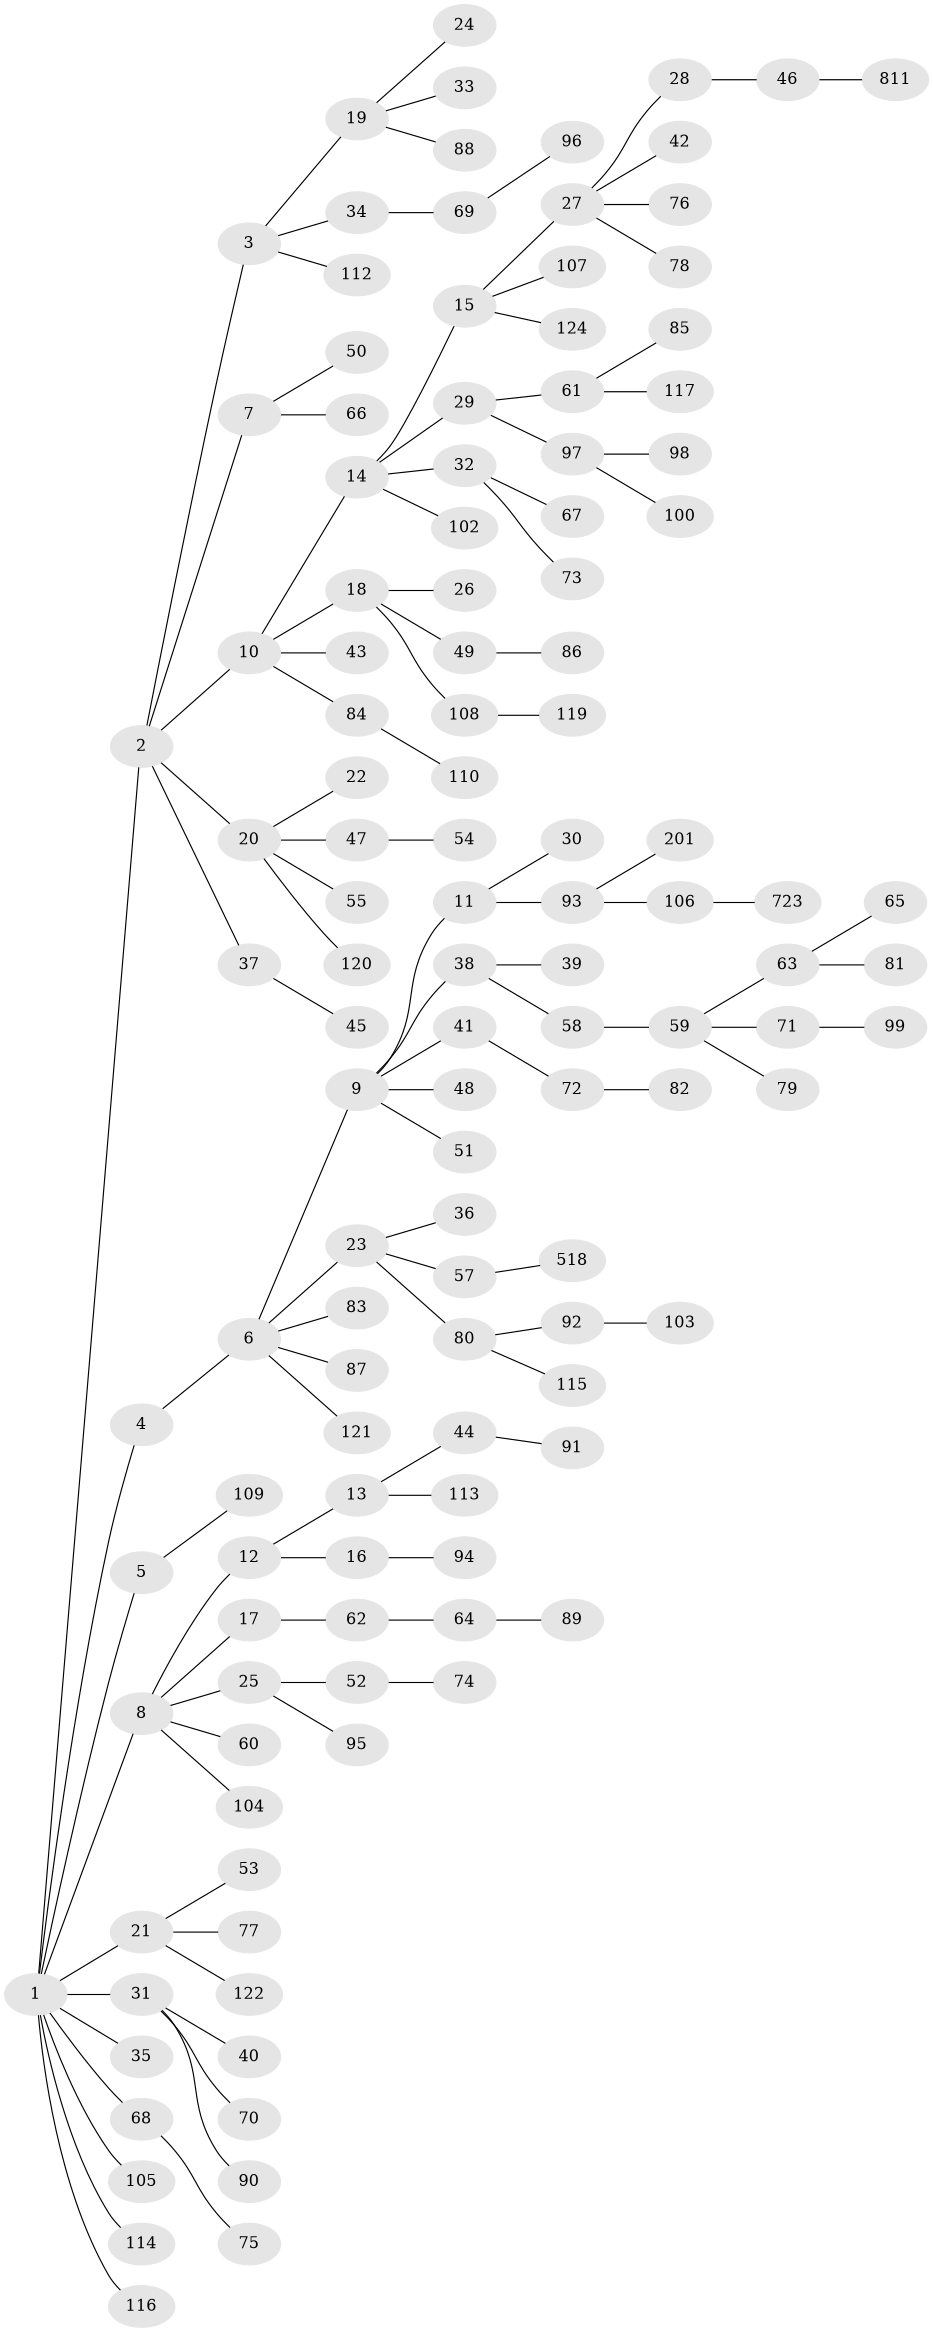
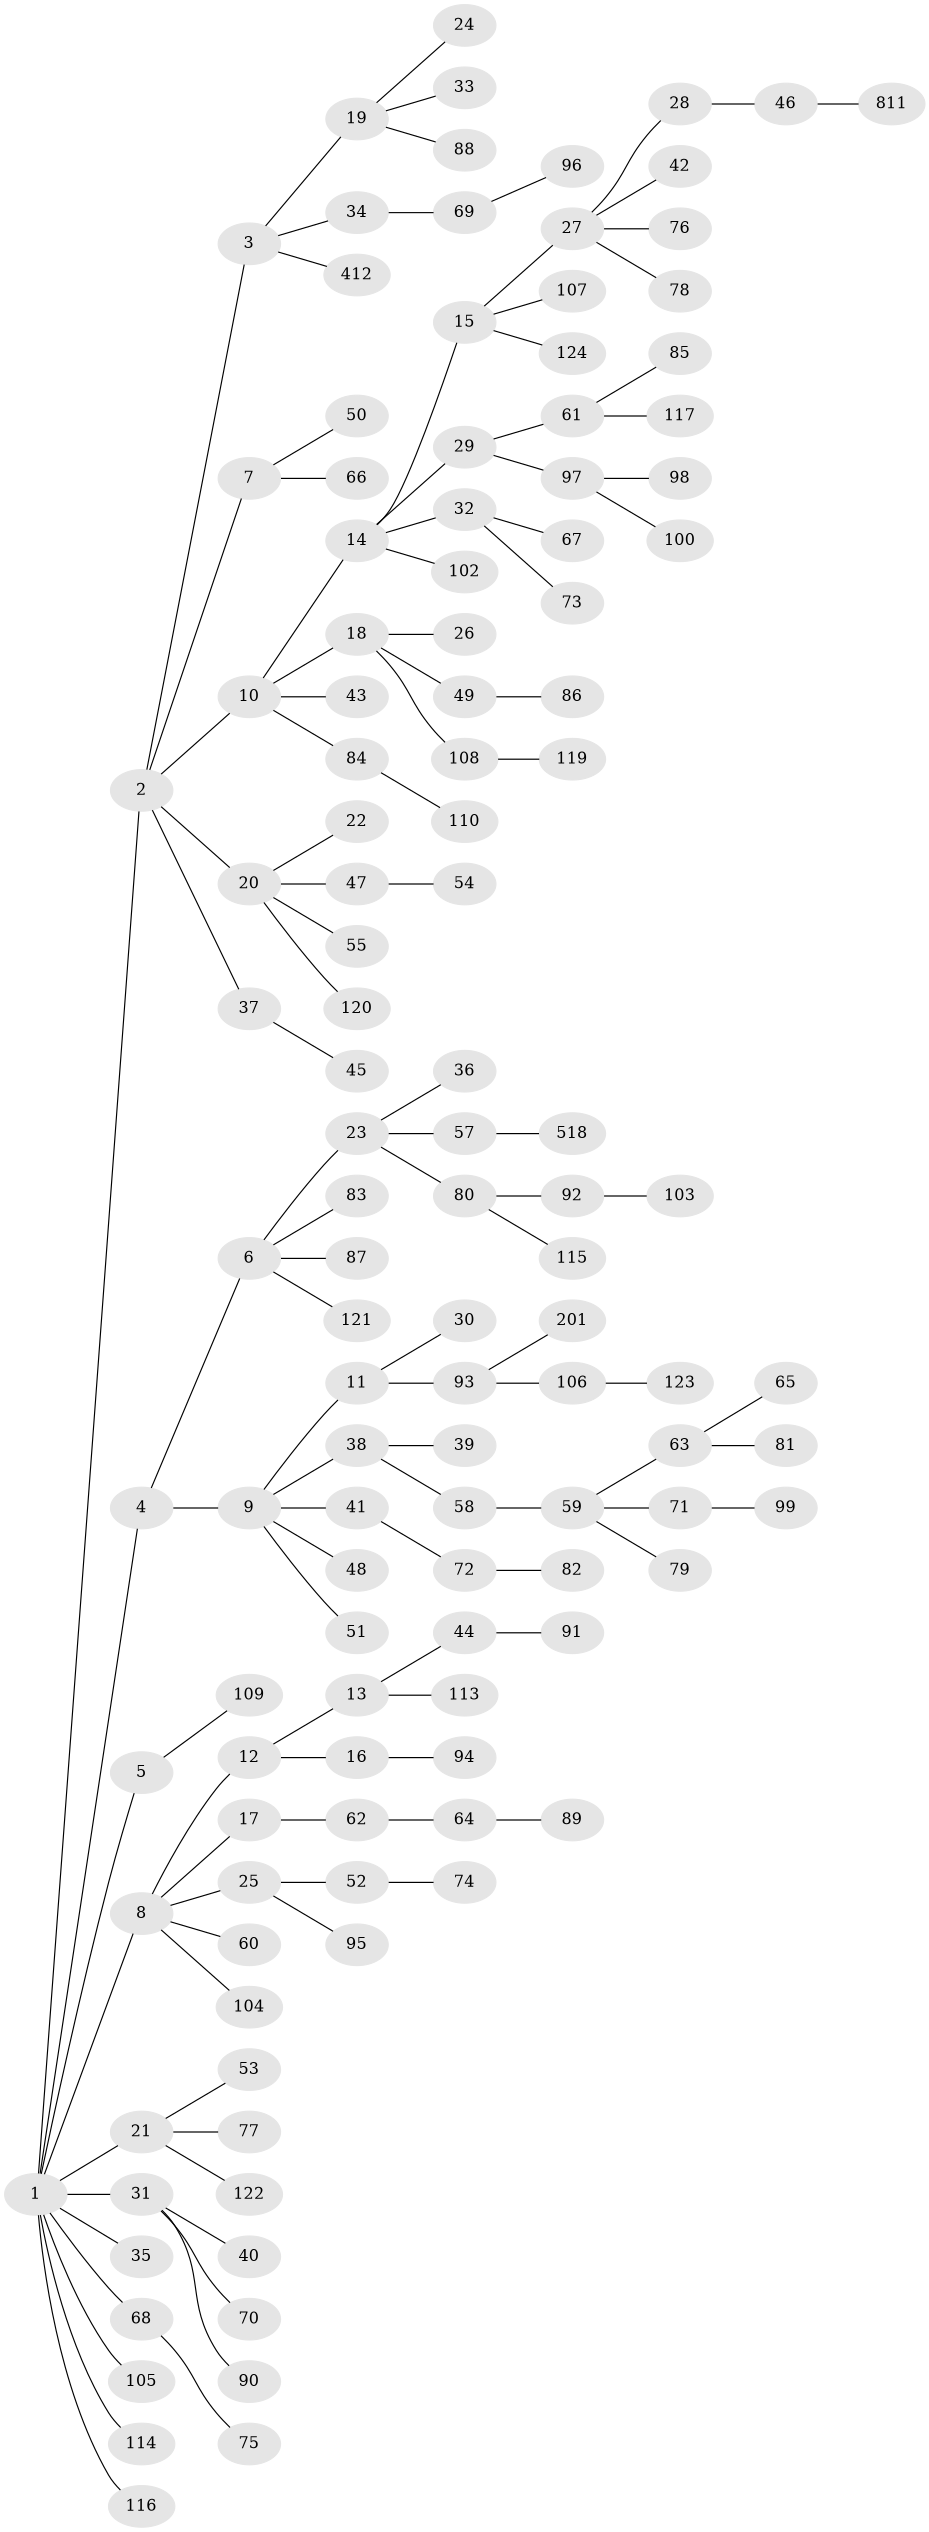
(357, 275) -> (357, 275)
(788, 902) -> (680, 1383)
(303, 1215) -> (196, 1508)
